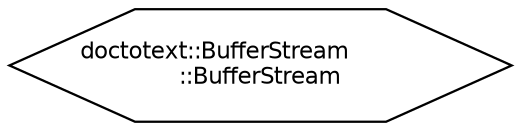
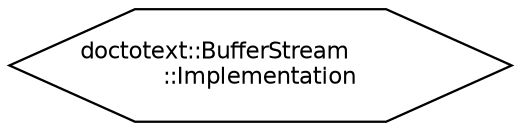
(261, 65) -> (261, 65)
